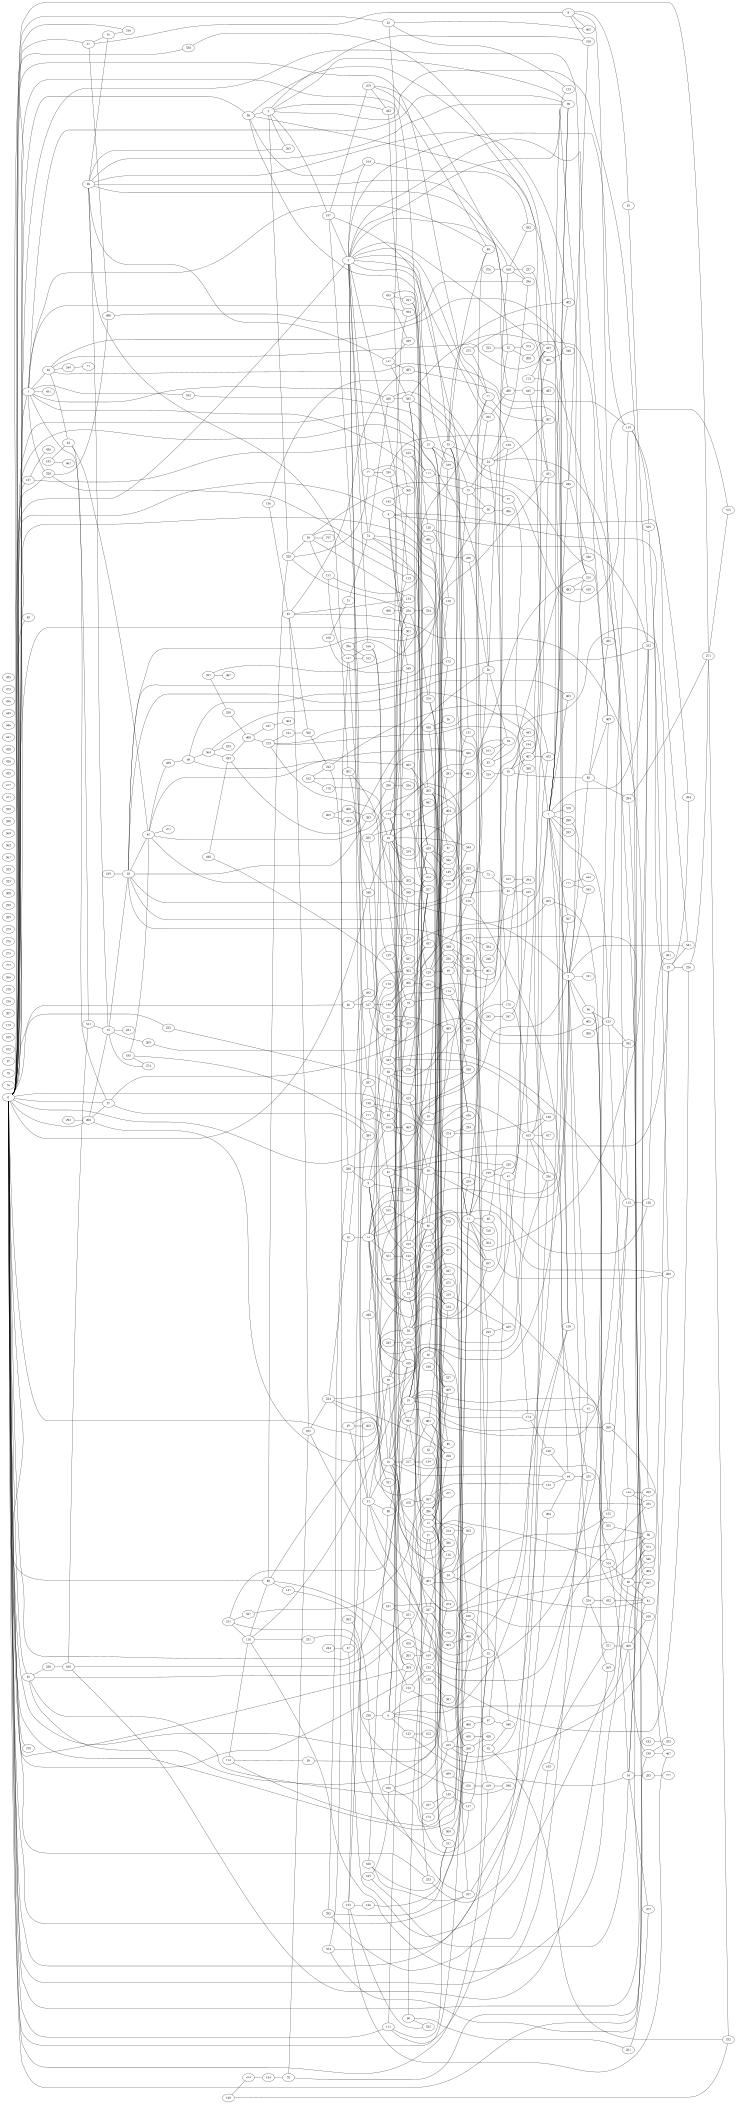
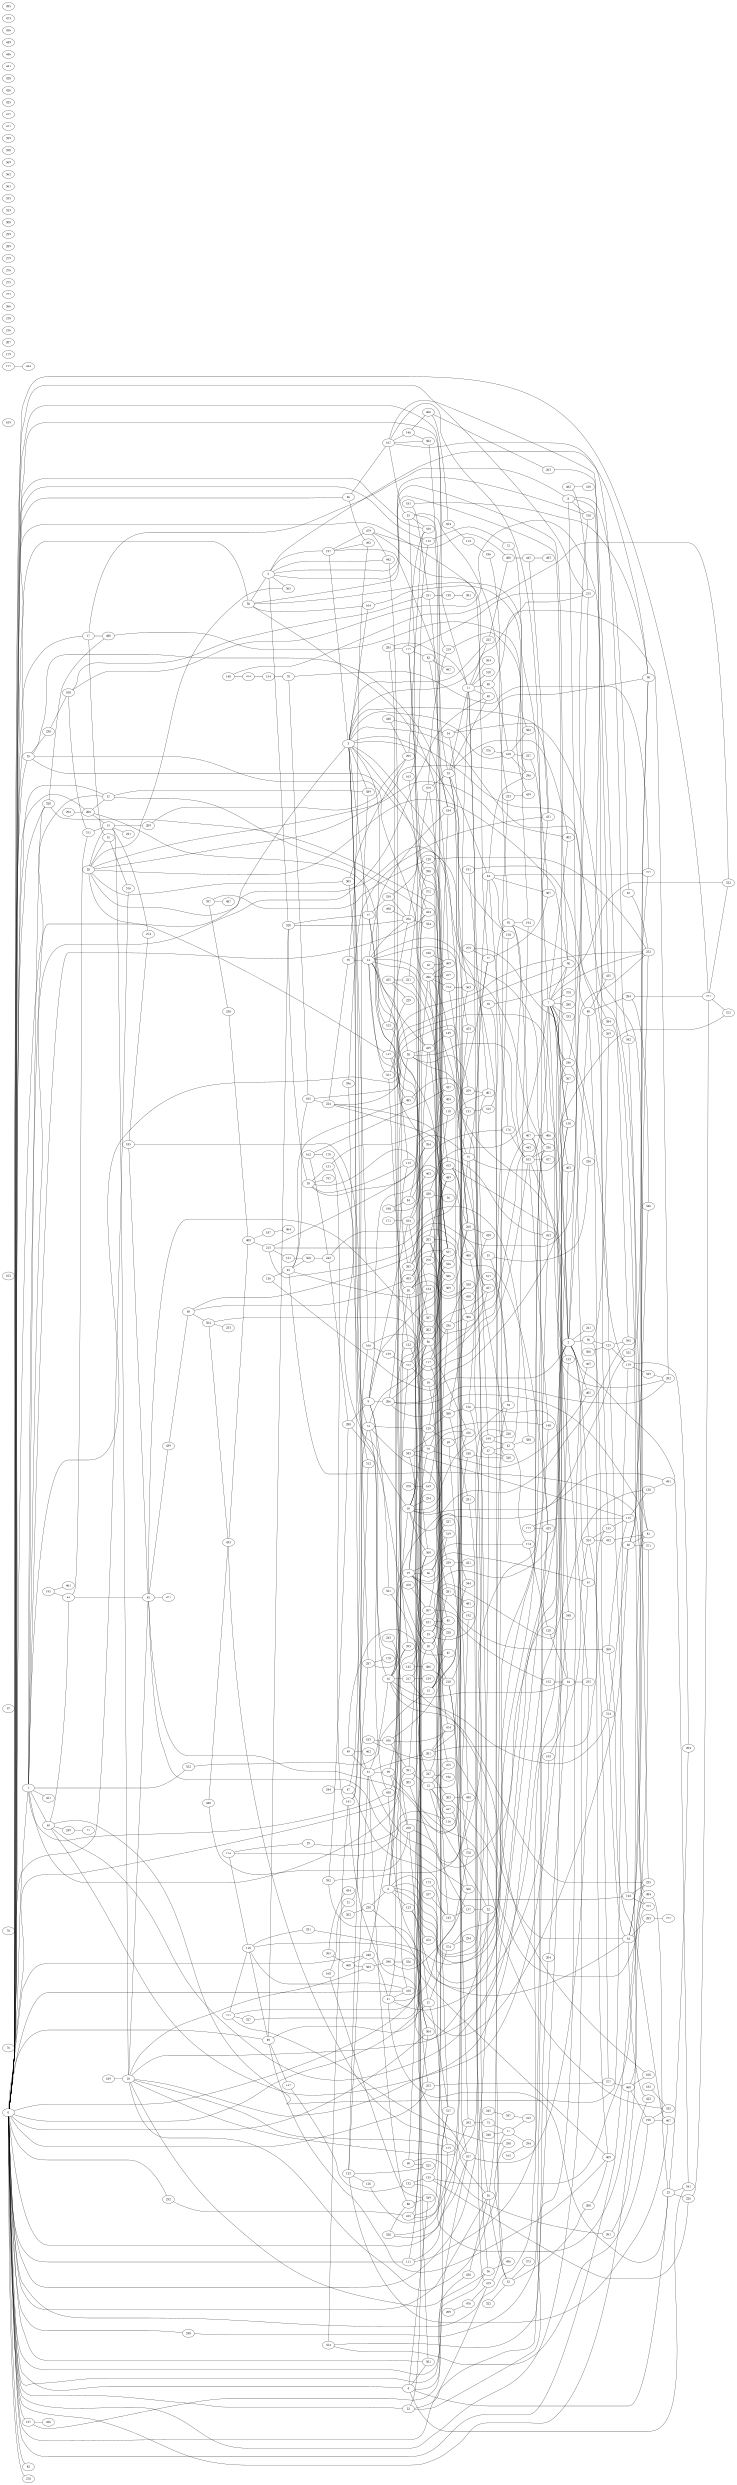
(588, 890) -> none
none -> (628, 1040)
(636, 1177) -> (635, 1458)
(428, 1421) -> (428, 1622)
